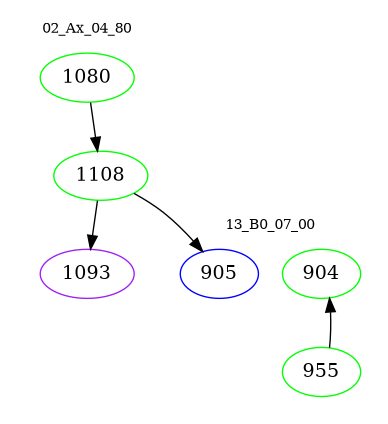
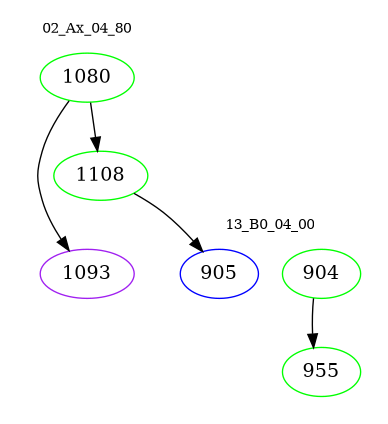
(95, 218) -> (38, 169)
(270, 225) -> (270, 225)
(331, 330) -> (312, 316)
